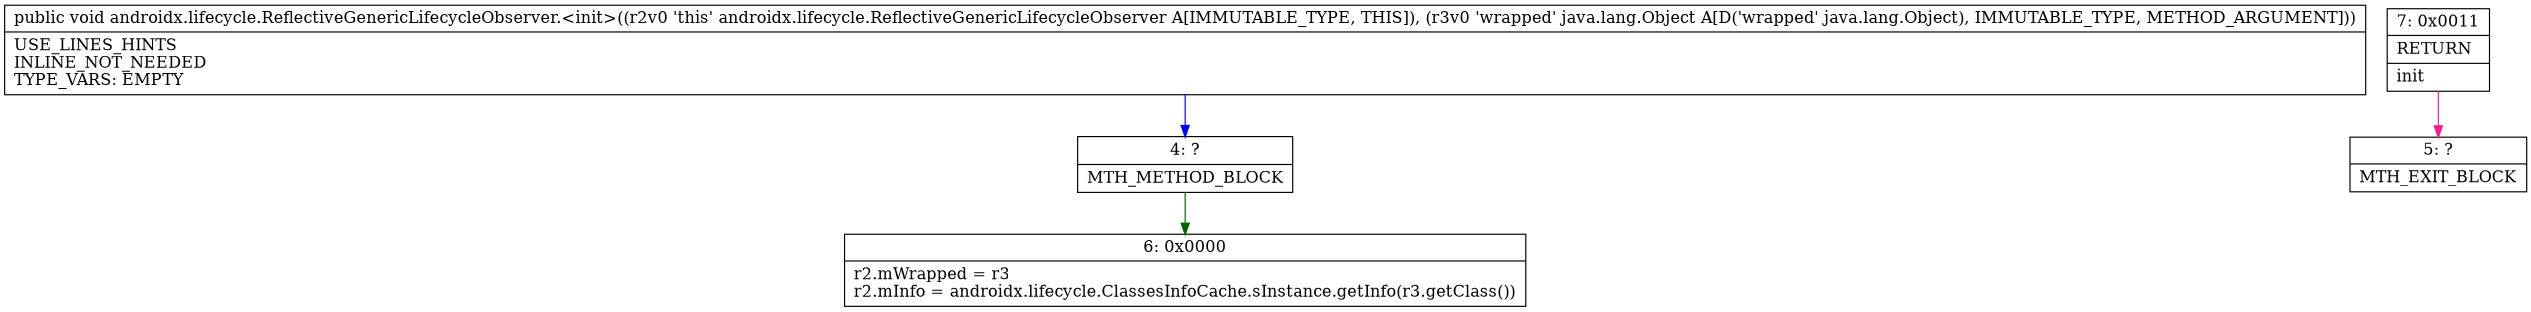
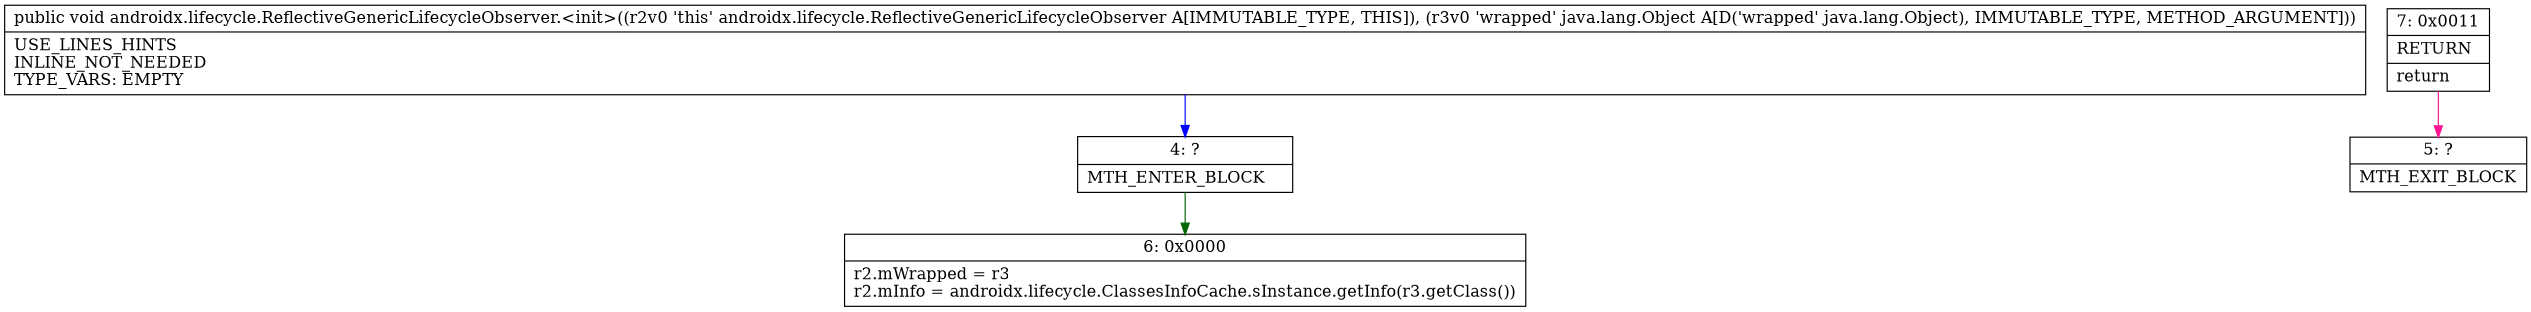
(2411, 77) -> (2423, 77)
(1185, 178) -> (1176, 178)
